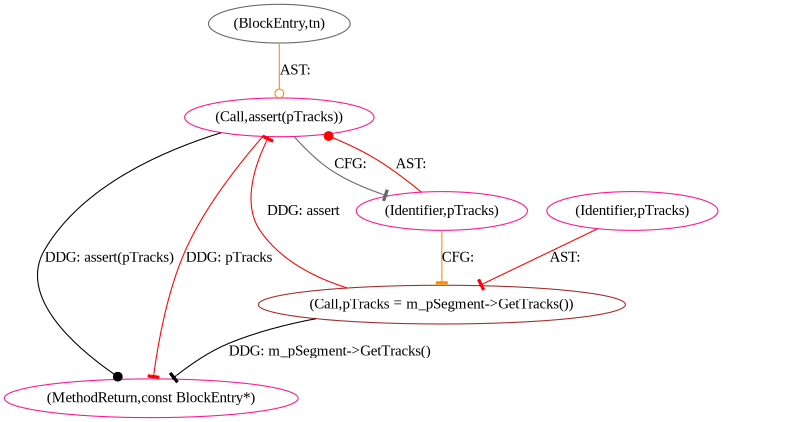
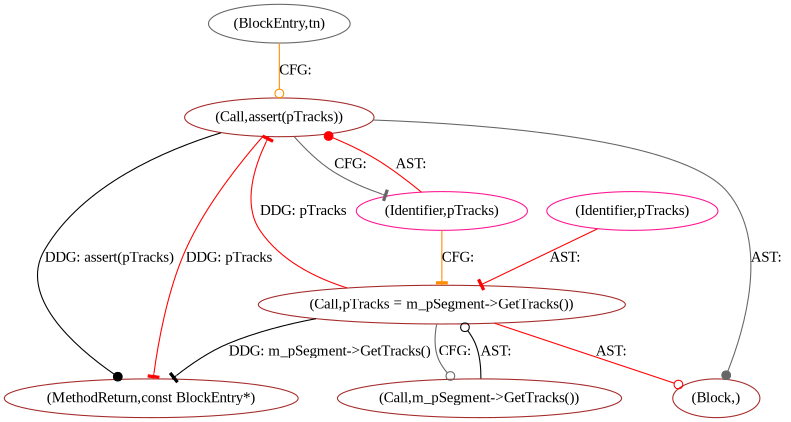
(298, 71) -> (298, 71)
(279, 117) -> (279, 117)
(304, 211) -> (304, 211)
(151, 398) -> (151, 398)
none -> (480, 398)
none -> (716, 398)
